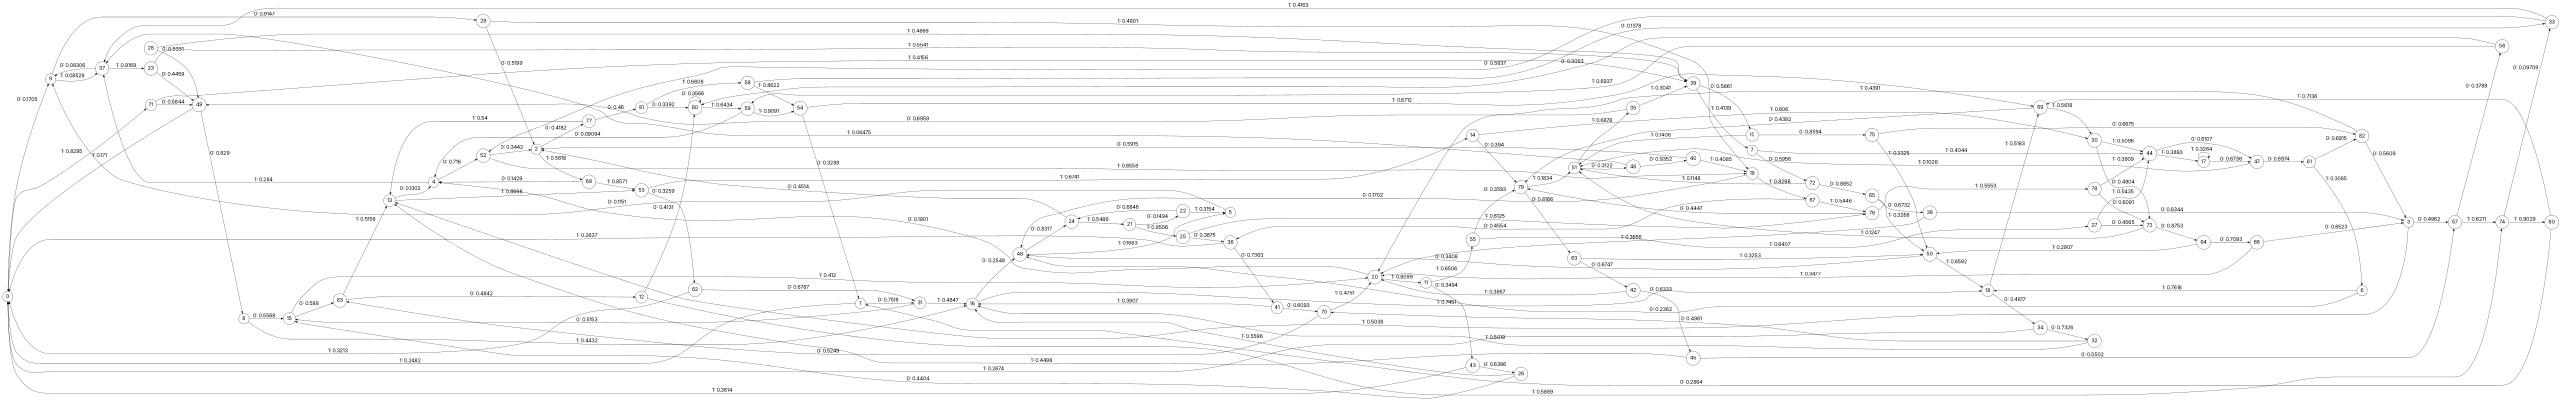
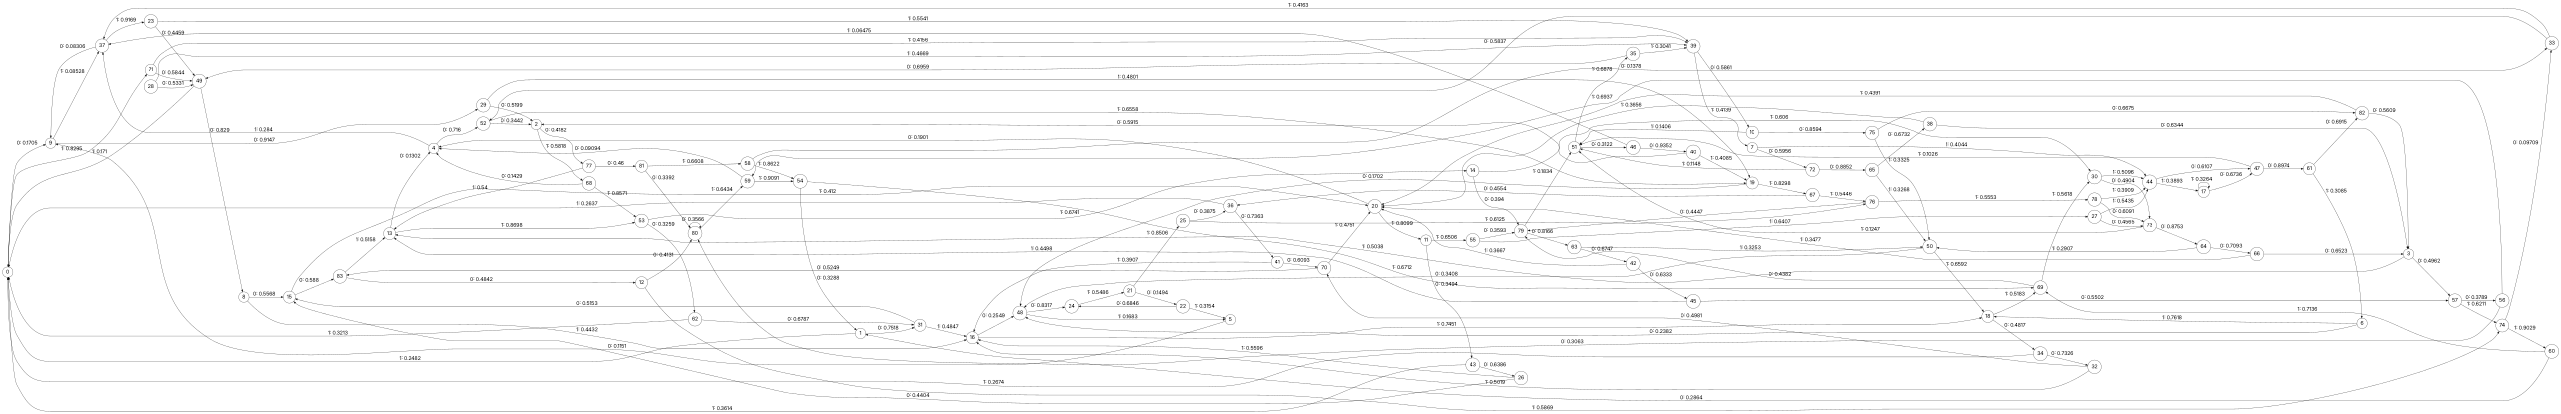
(806, 191) -> none
